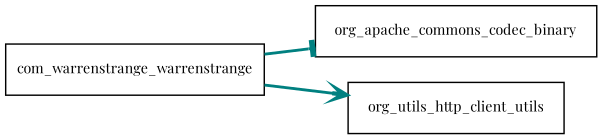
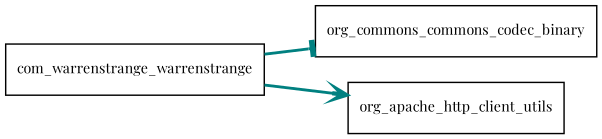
(456, 31) -> (456, 31)
(456, 108) -> (456, 108)
